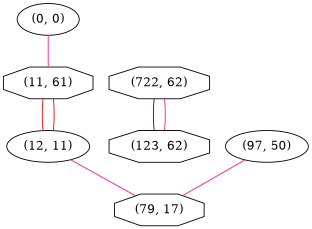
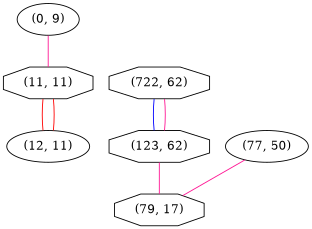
(48, 19) -> (48, 19)
(48, 83) -> (48, 83)
(267, 146) -> (267, 146)
(103, 178) -> (159, 178)
